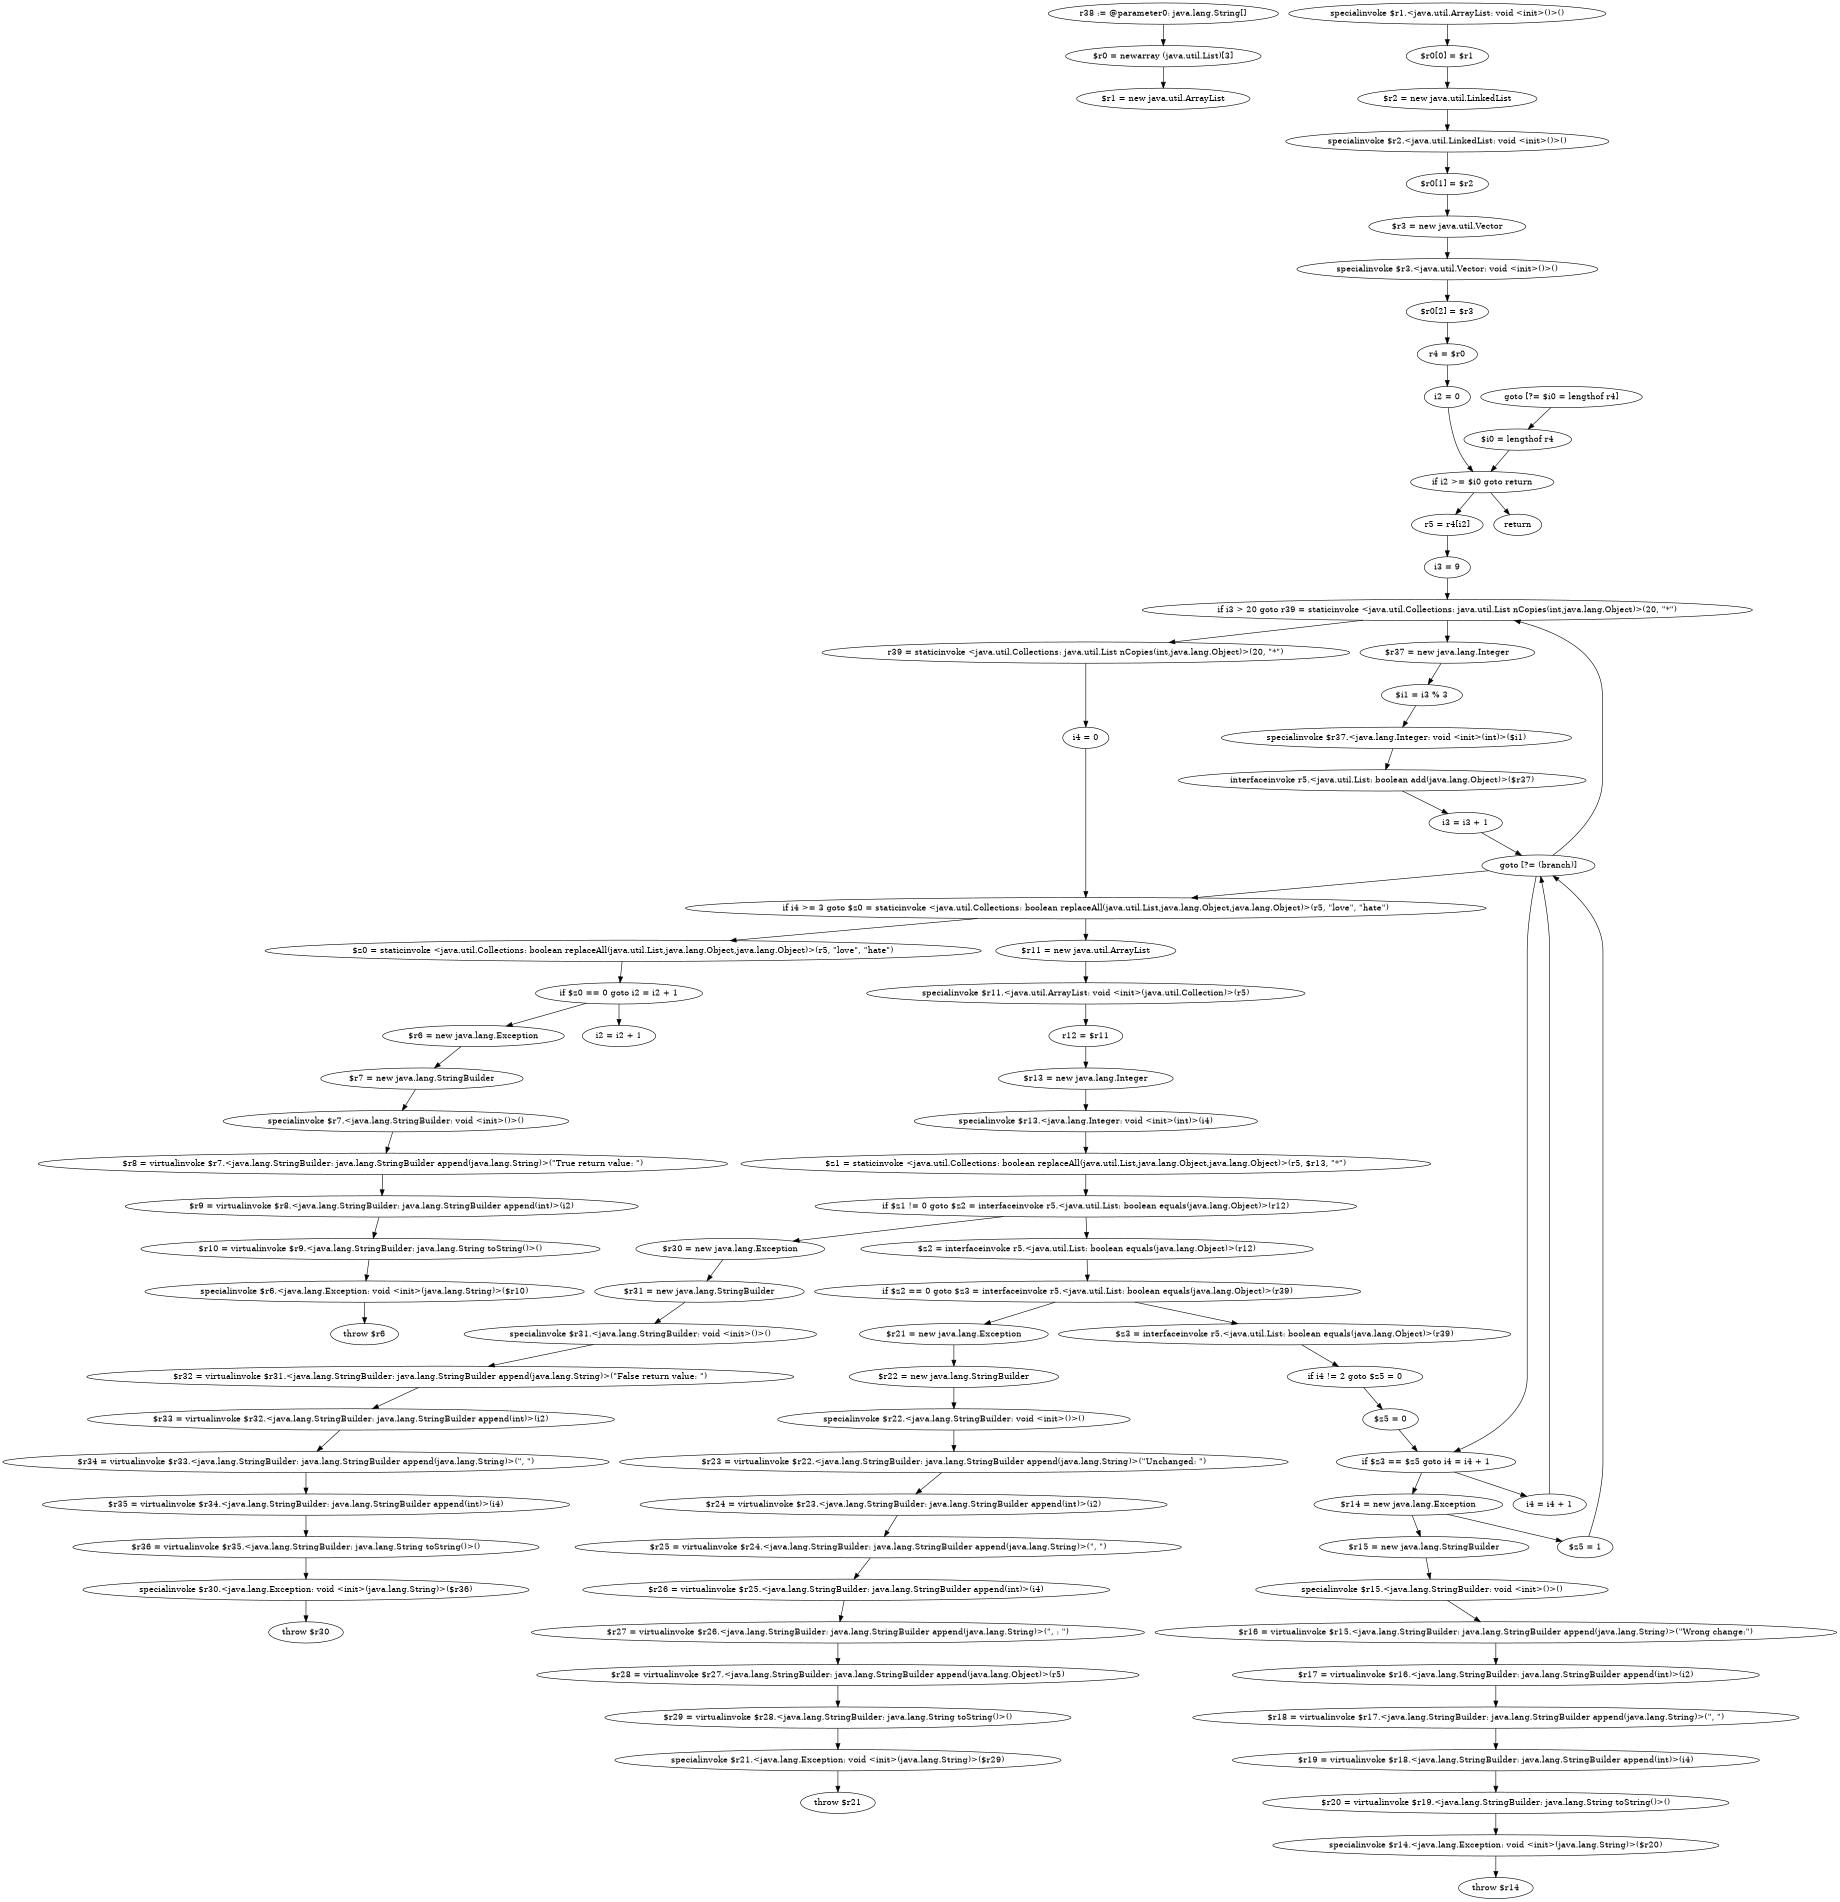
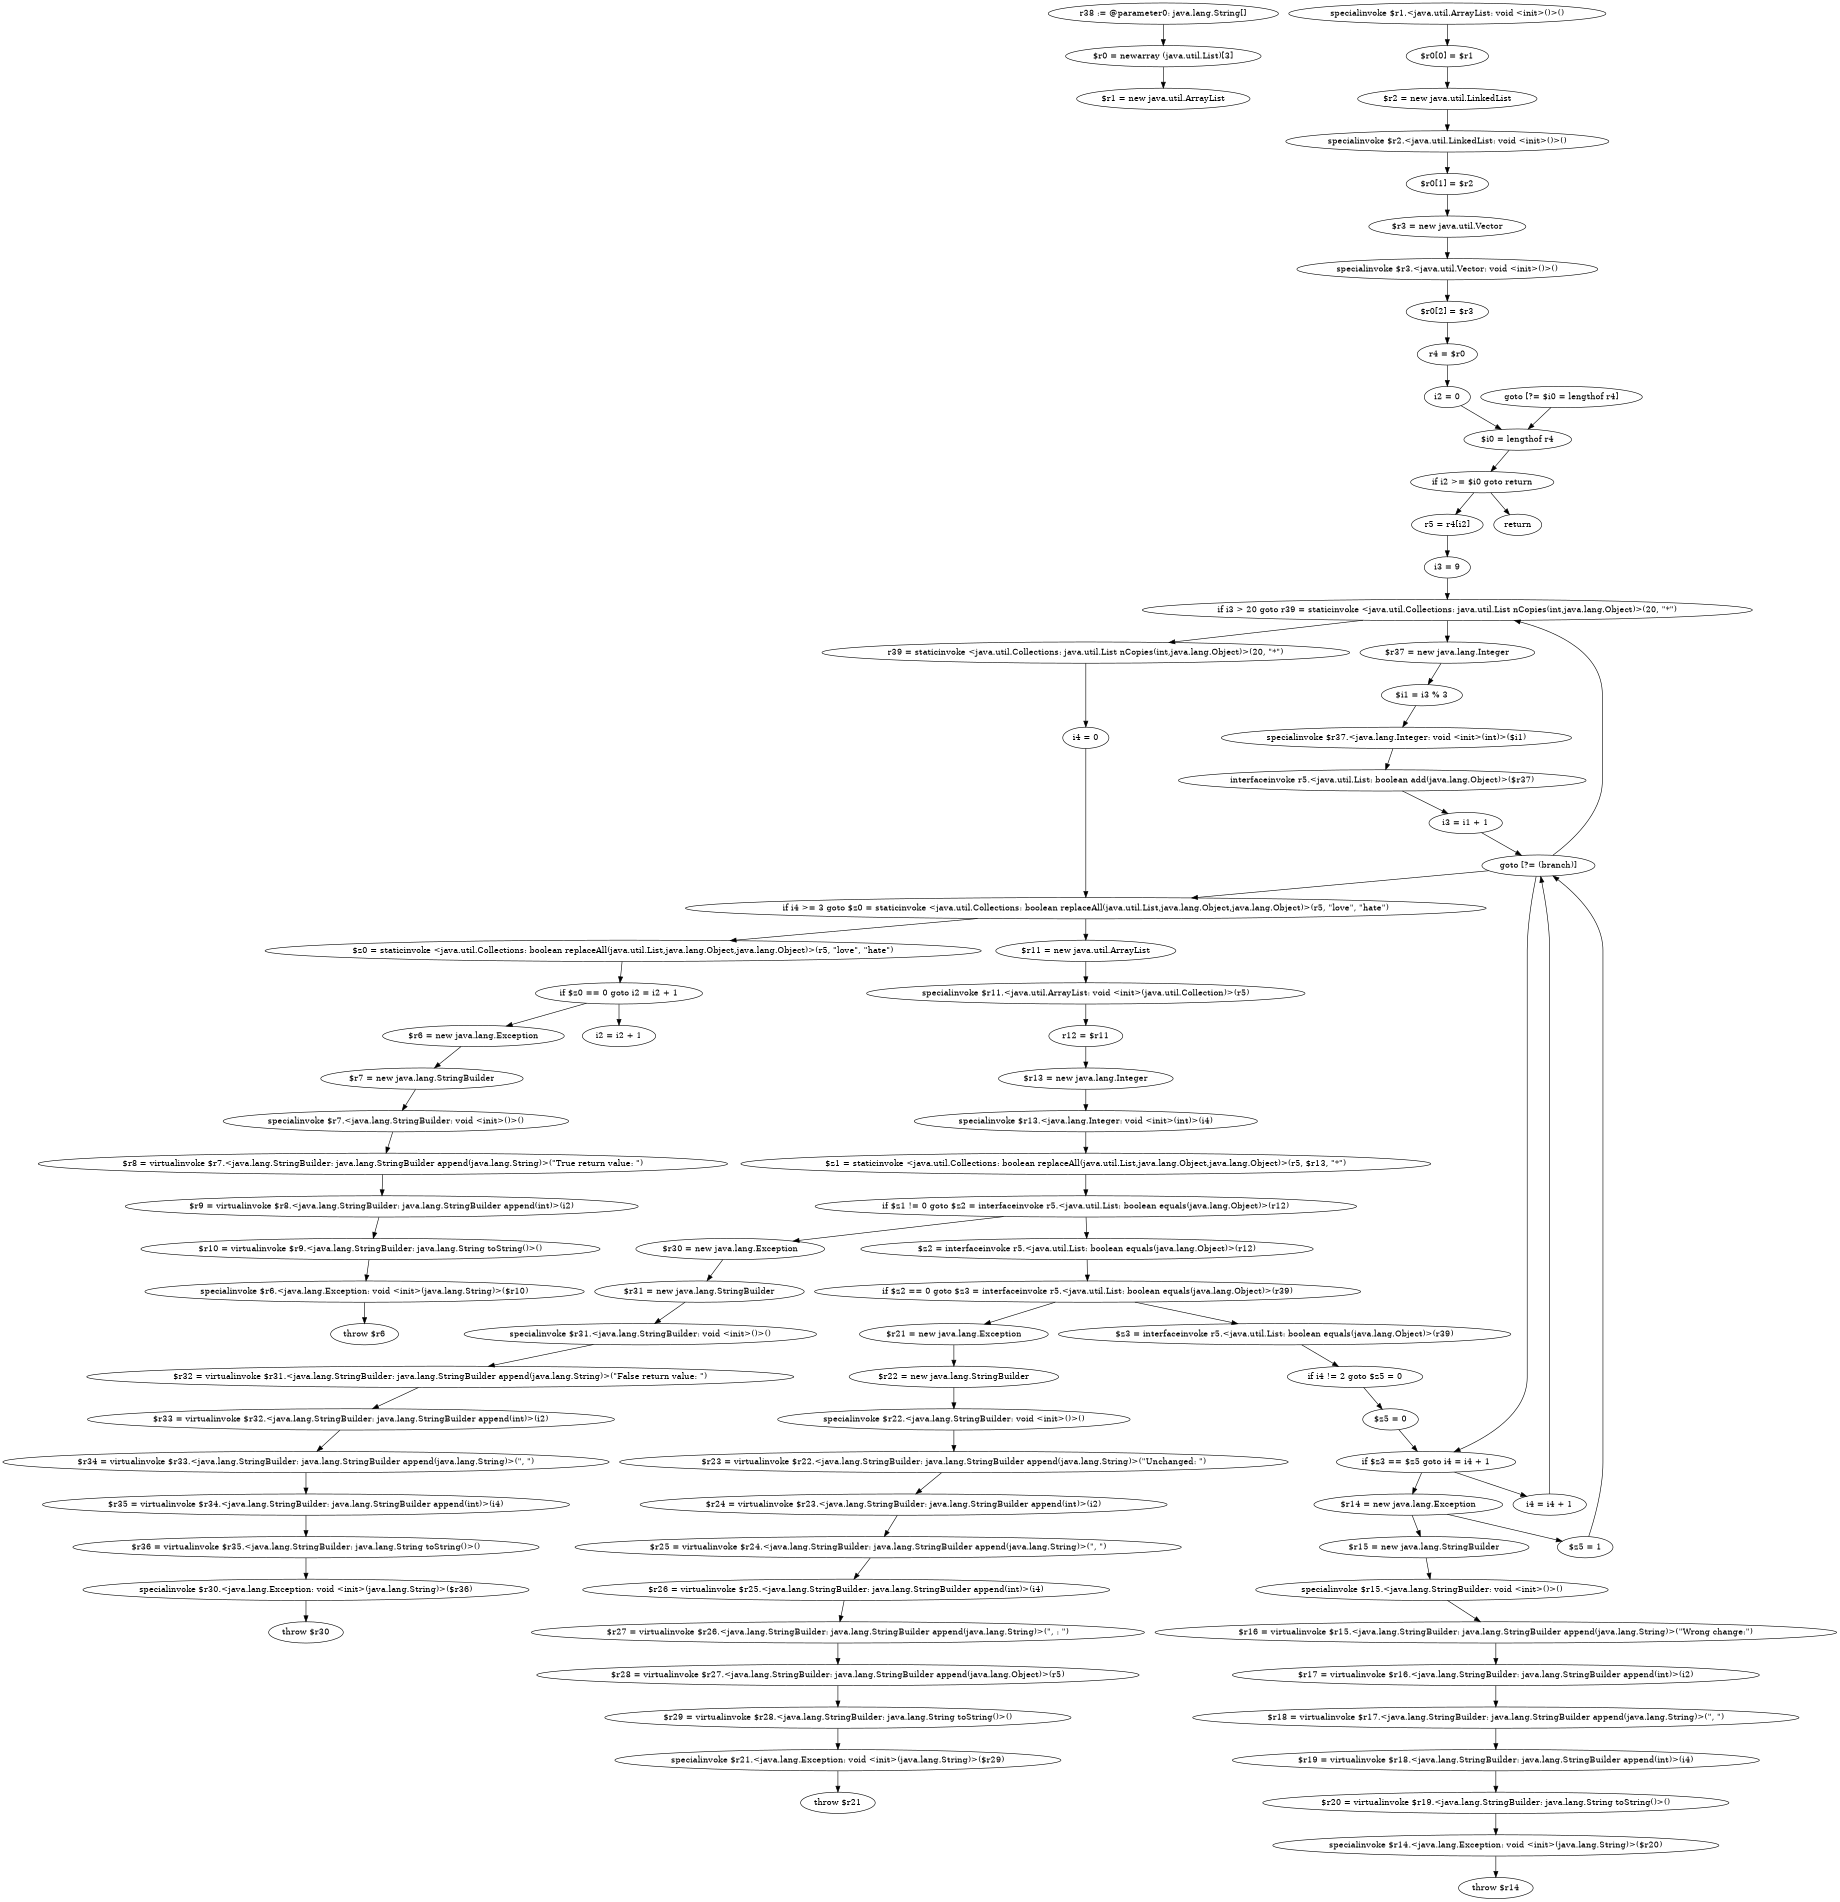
(1454, 439) -> (1479, 416)
(1466, 823) -> (1466, 823)
